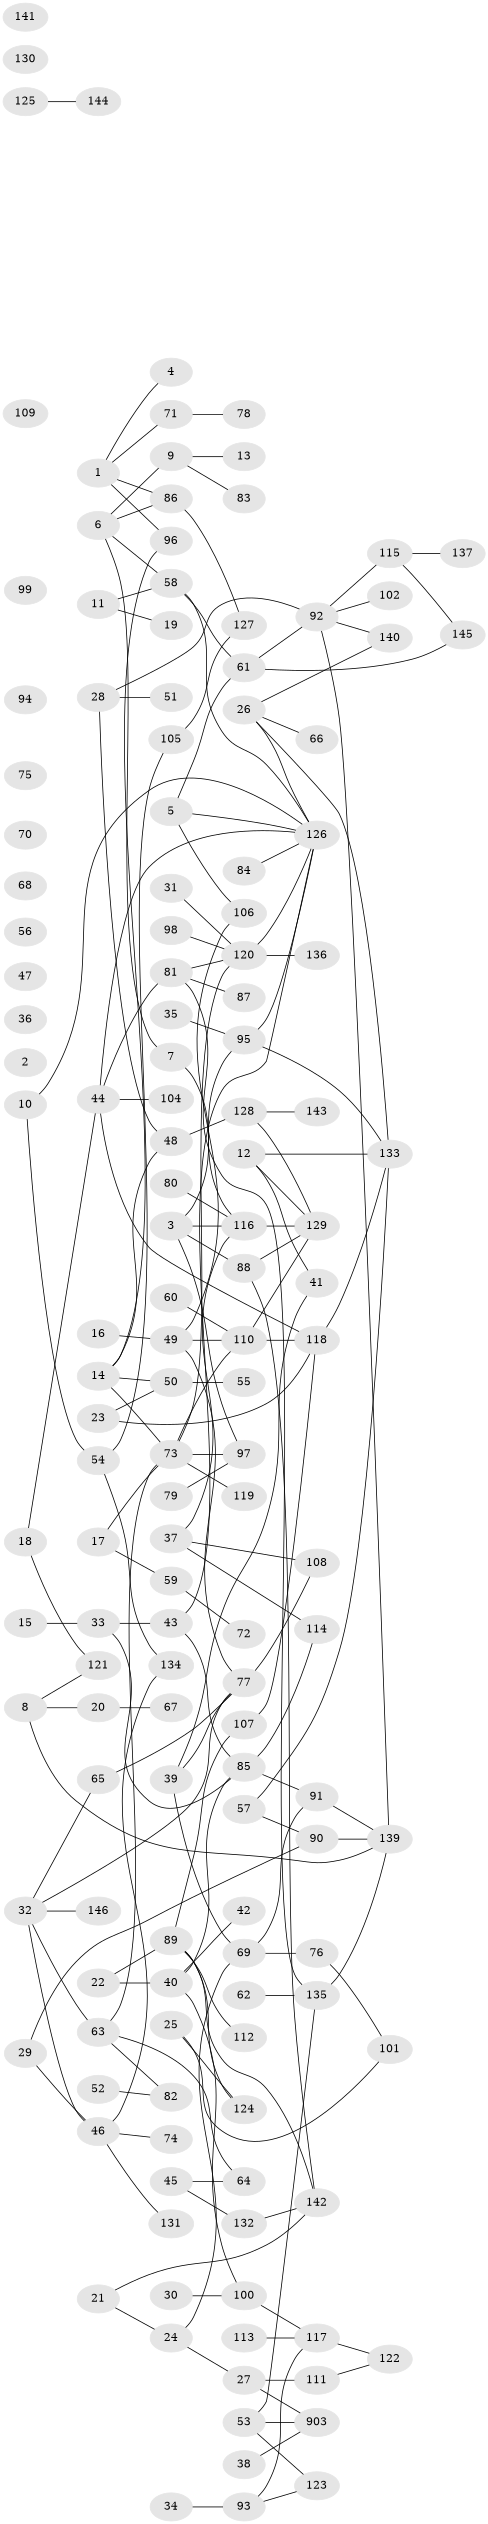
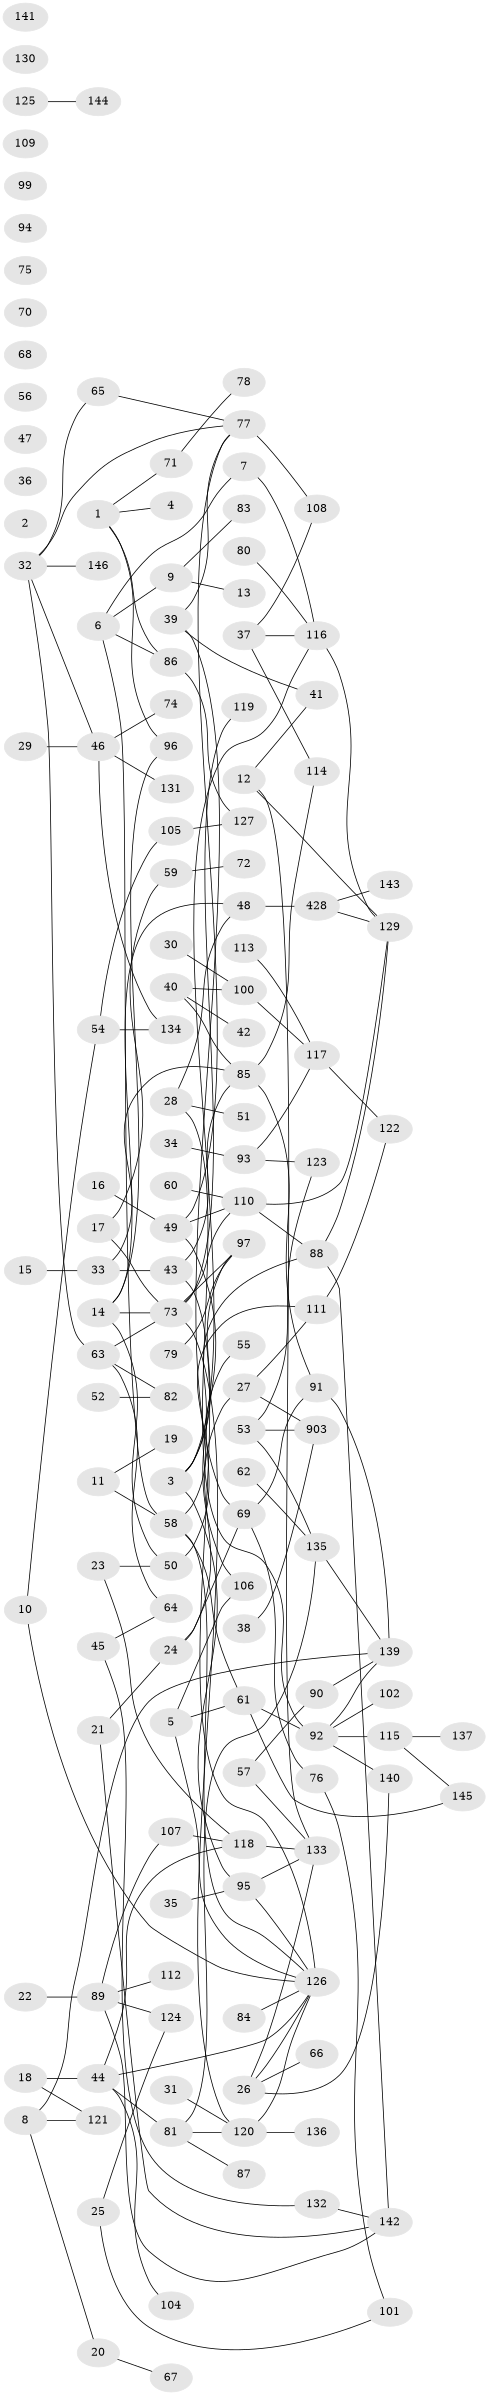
(171, 931) -> none
(244, 1112) -> (317, 906)
none -> (223, 1324)
(279, 1340) -> (281, 1228)
(145, 1921) -> none
(135, 1983) -> none
